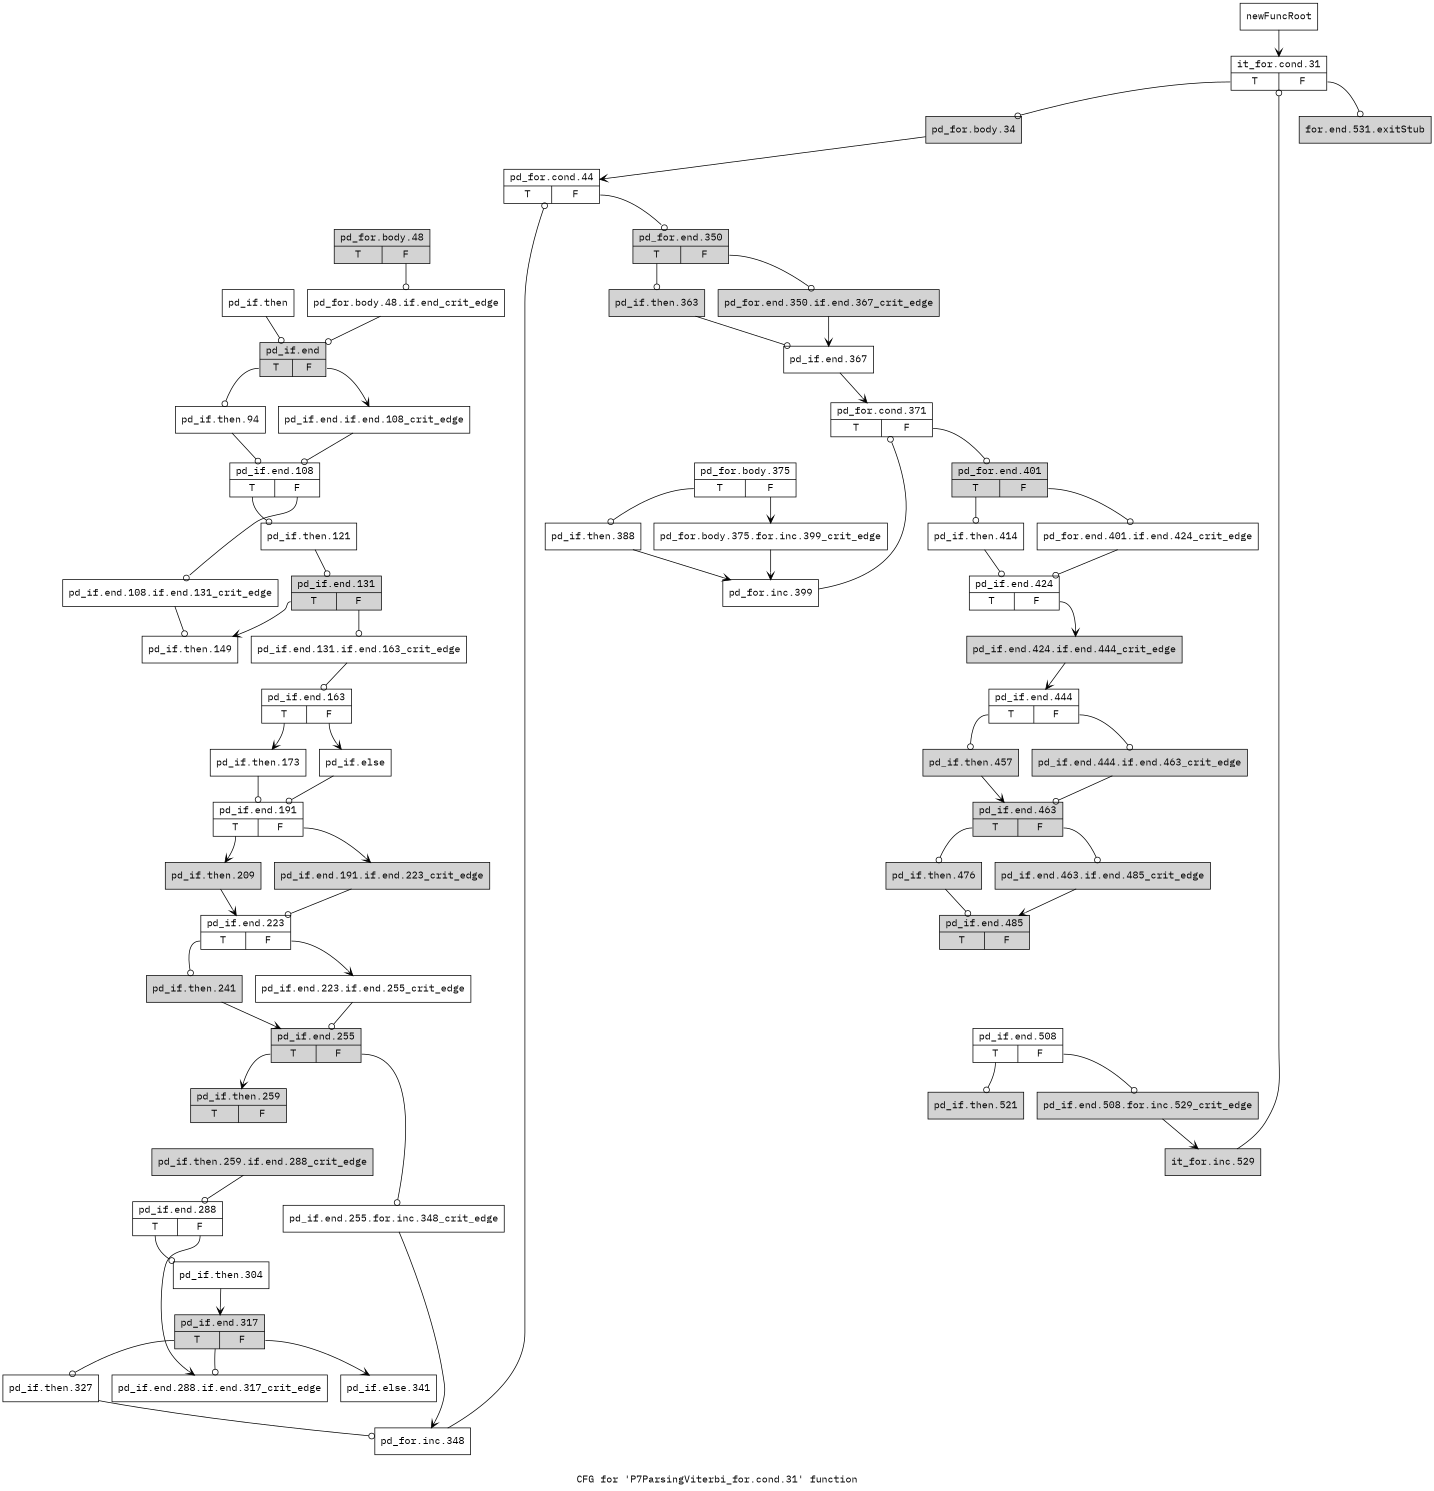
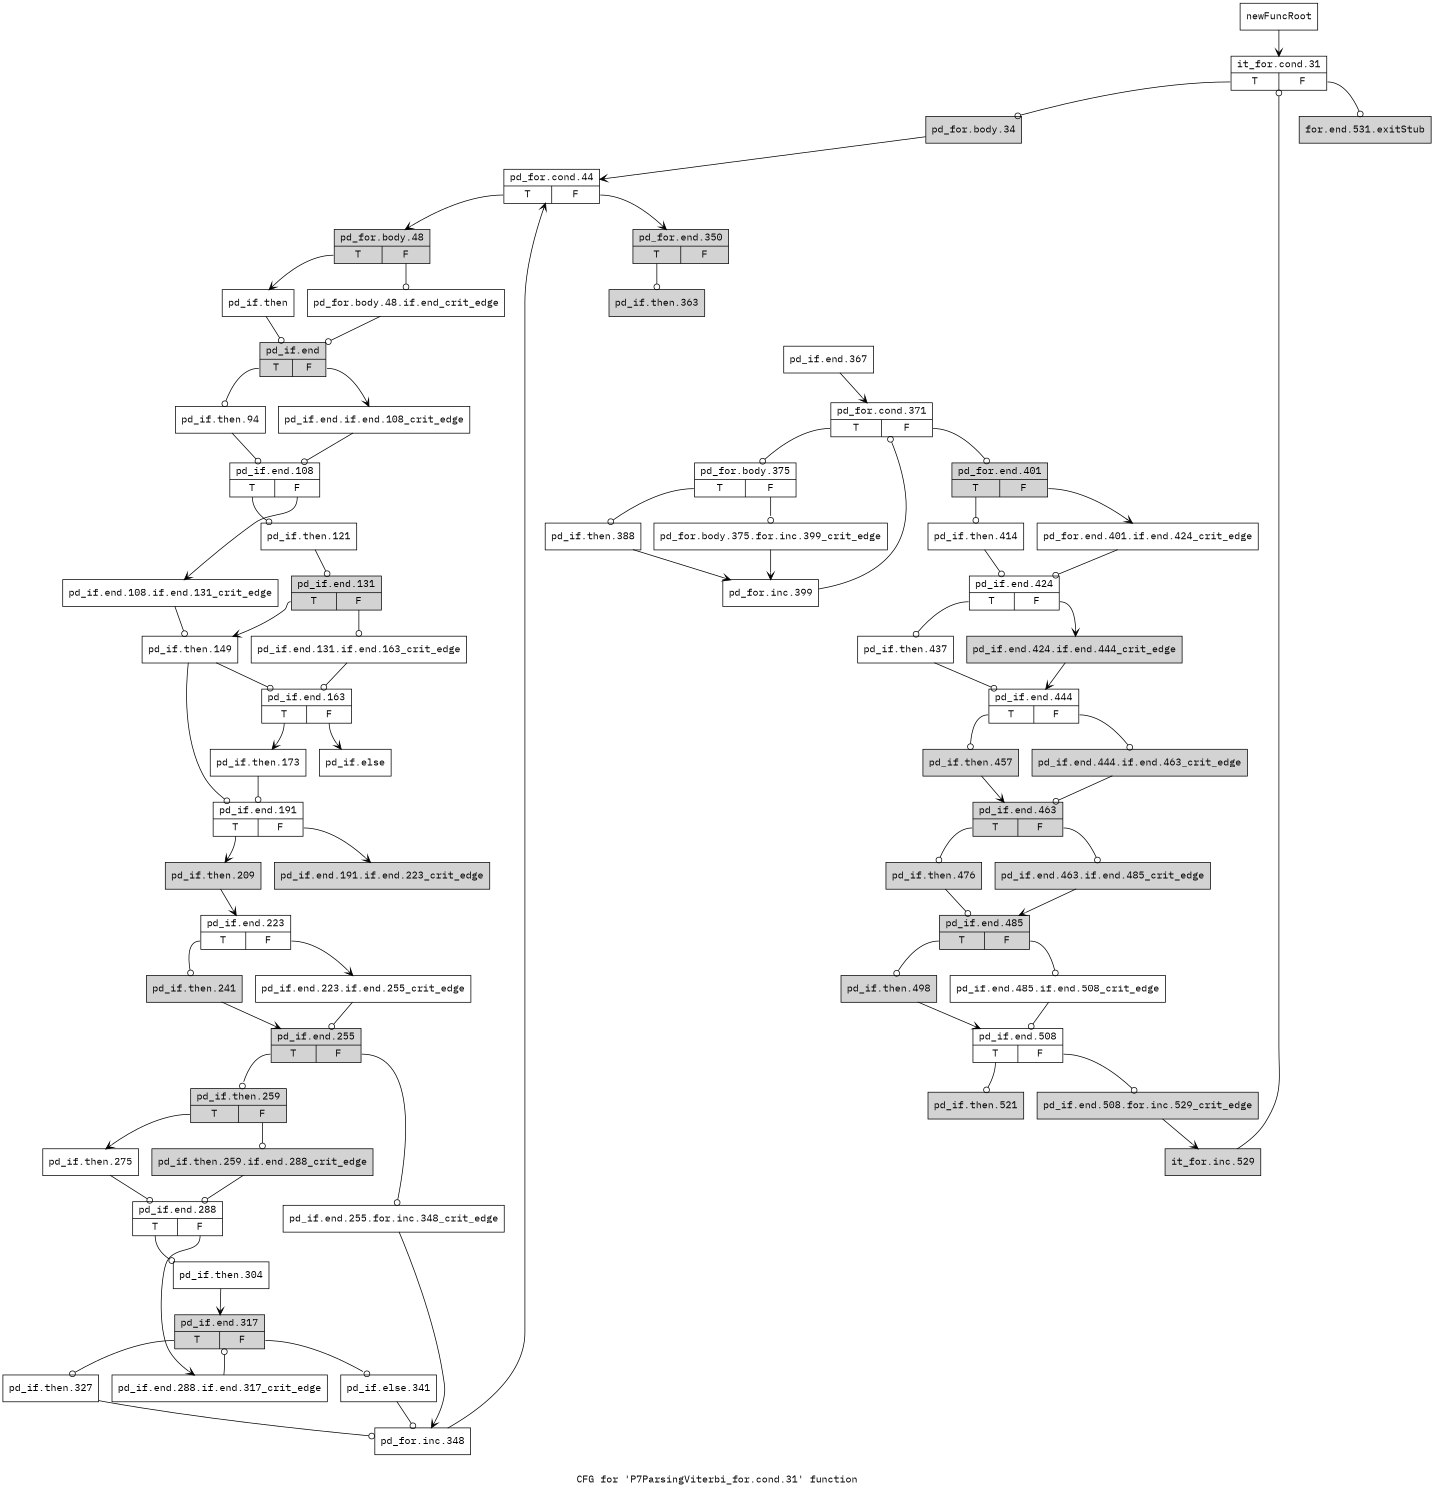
none -> (455, 204)
(633, 204) -> (633, 204)
none -> (301, 265)
(829, 303) -> none
(740, 330) -> none
none -> (795, 438)
(1090, 498) -> (1090, 498)
(771, 506) -> (771, 506)
(243, 532) -> (243, 532)
none -> (906, 650)
none -> (242, 675)
(313, 788) -> (190, 736)
(525, 834) -> (525, 834)
(321, 901) -> none
none -> (889, 989)
none -> (1058, 989)
(253, 1064) -> (253, 1064)
none -> (262, 1133)
none -> (91, 1162)
(316, 1350) -> (316, 1350)
(215, 1359) -> (225, 1365)
none -> (404, 1412)
